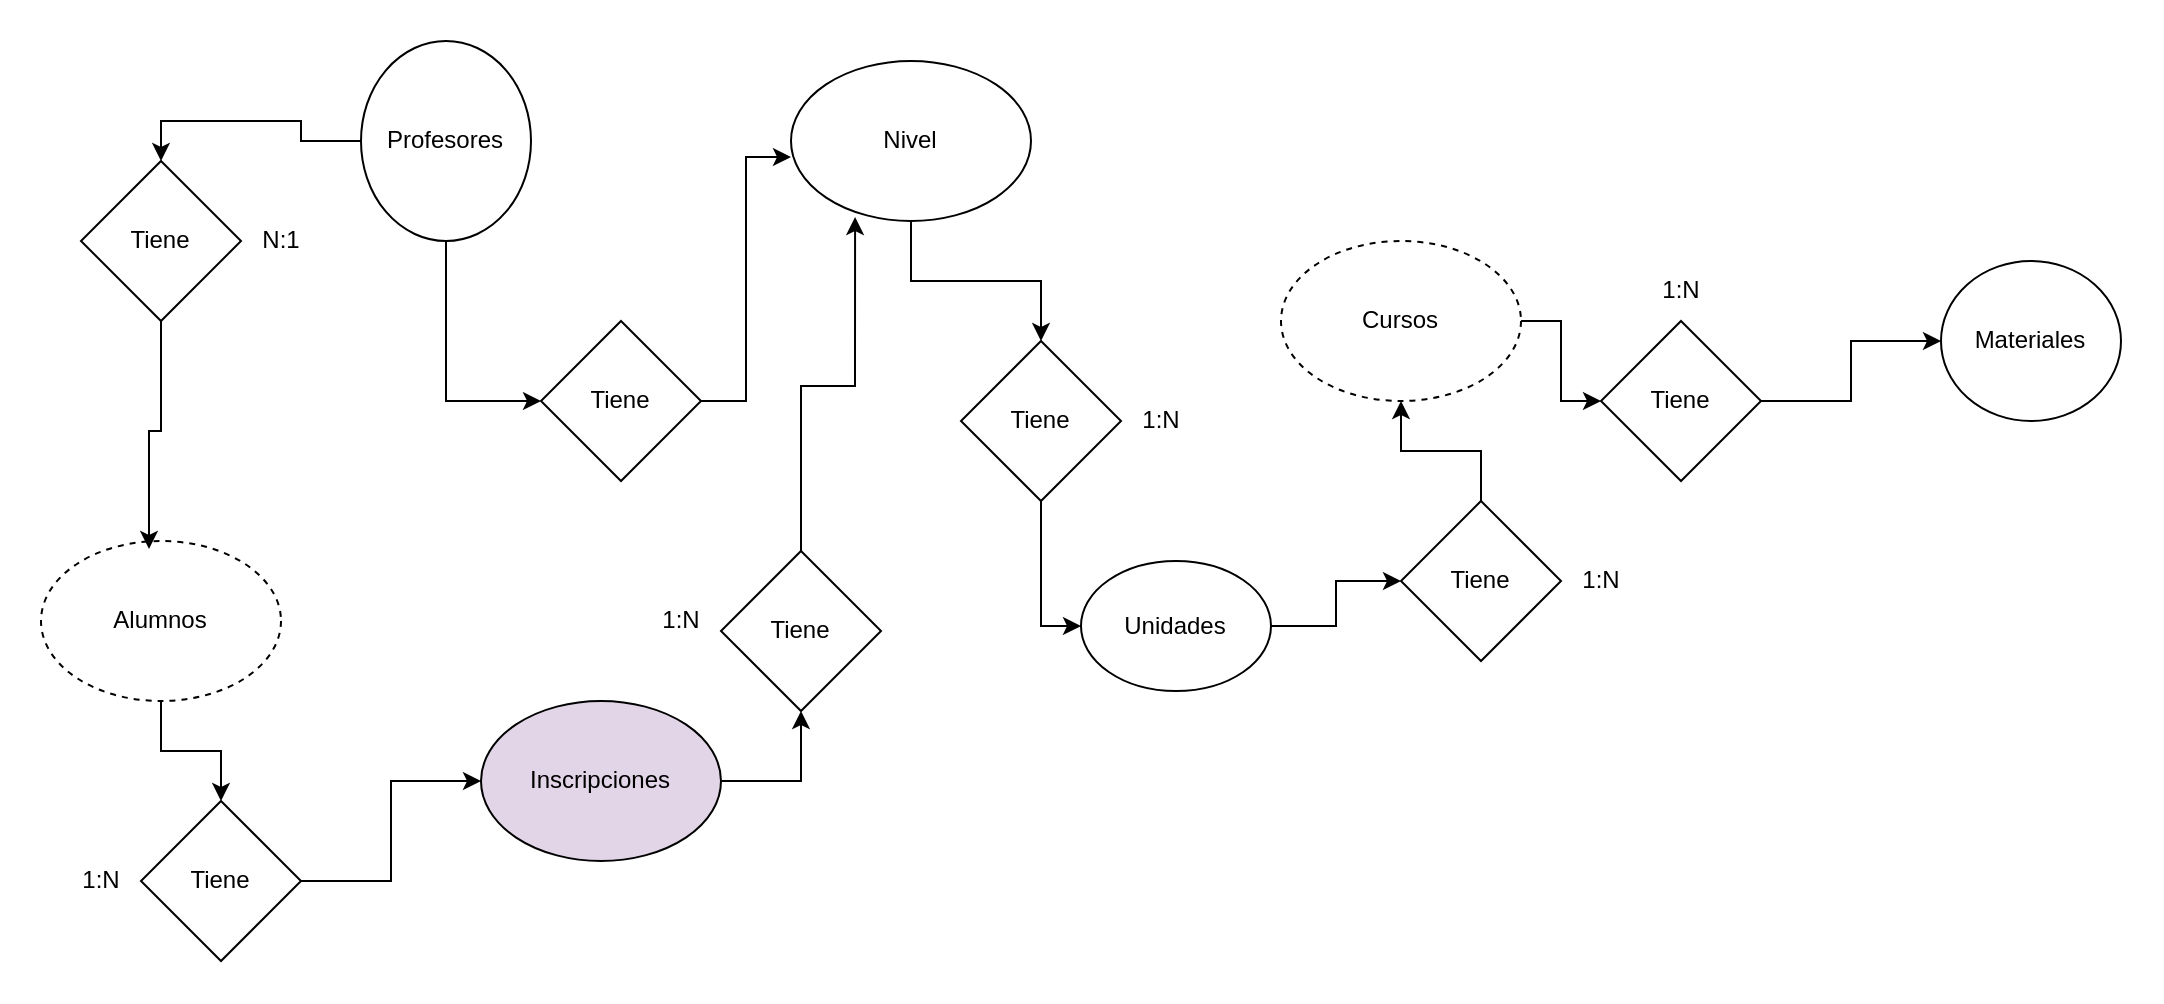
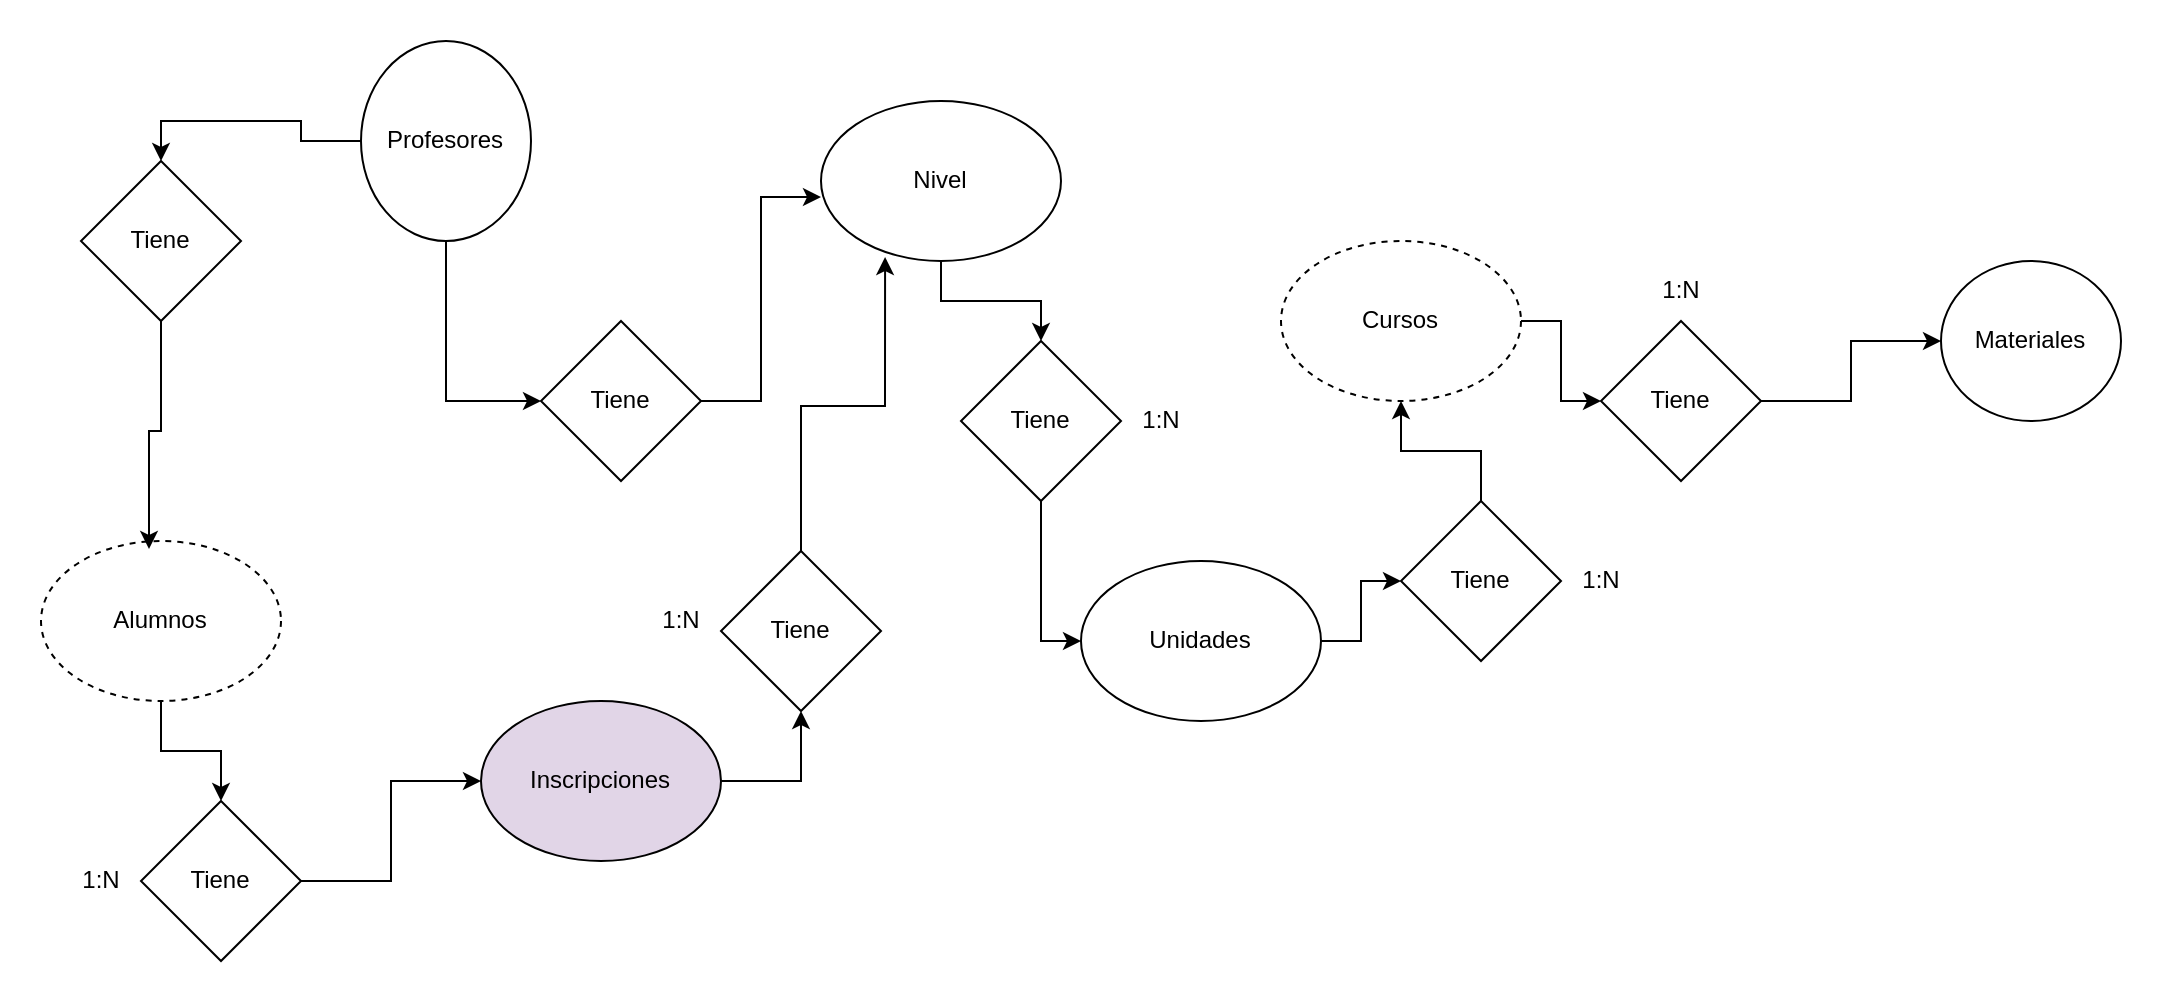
(911, 141) -> (941, 181)
(281, 241) -> none
(1176, 626) -> (1201, 641)
